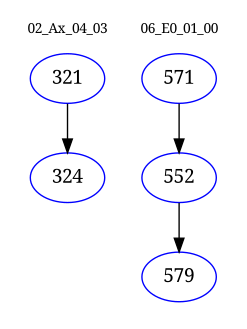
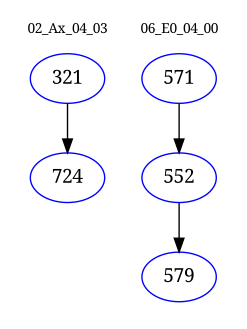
(180, 30) -> (180, 30)
(68, 178) -> (68, 178)
